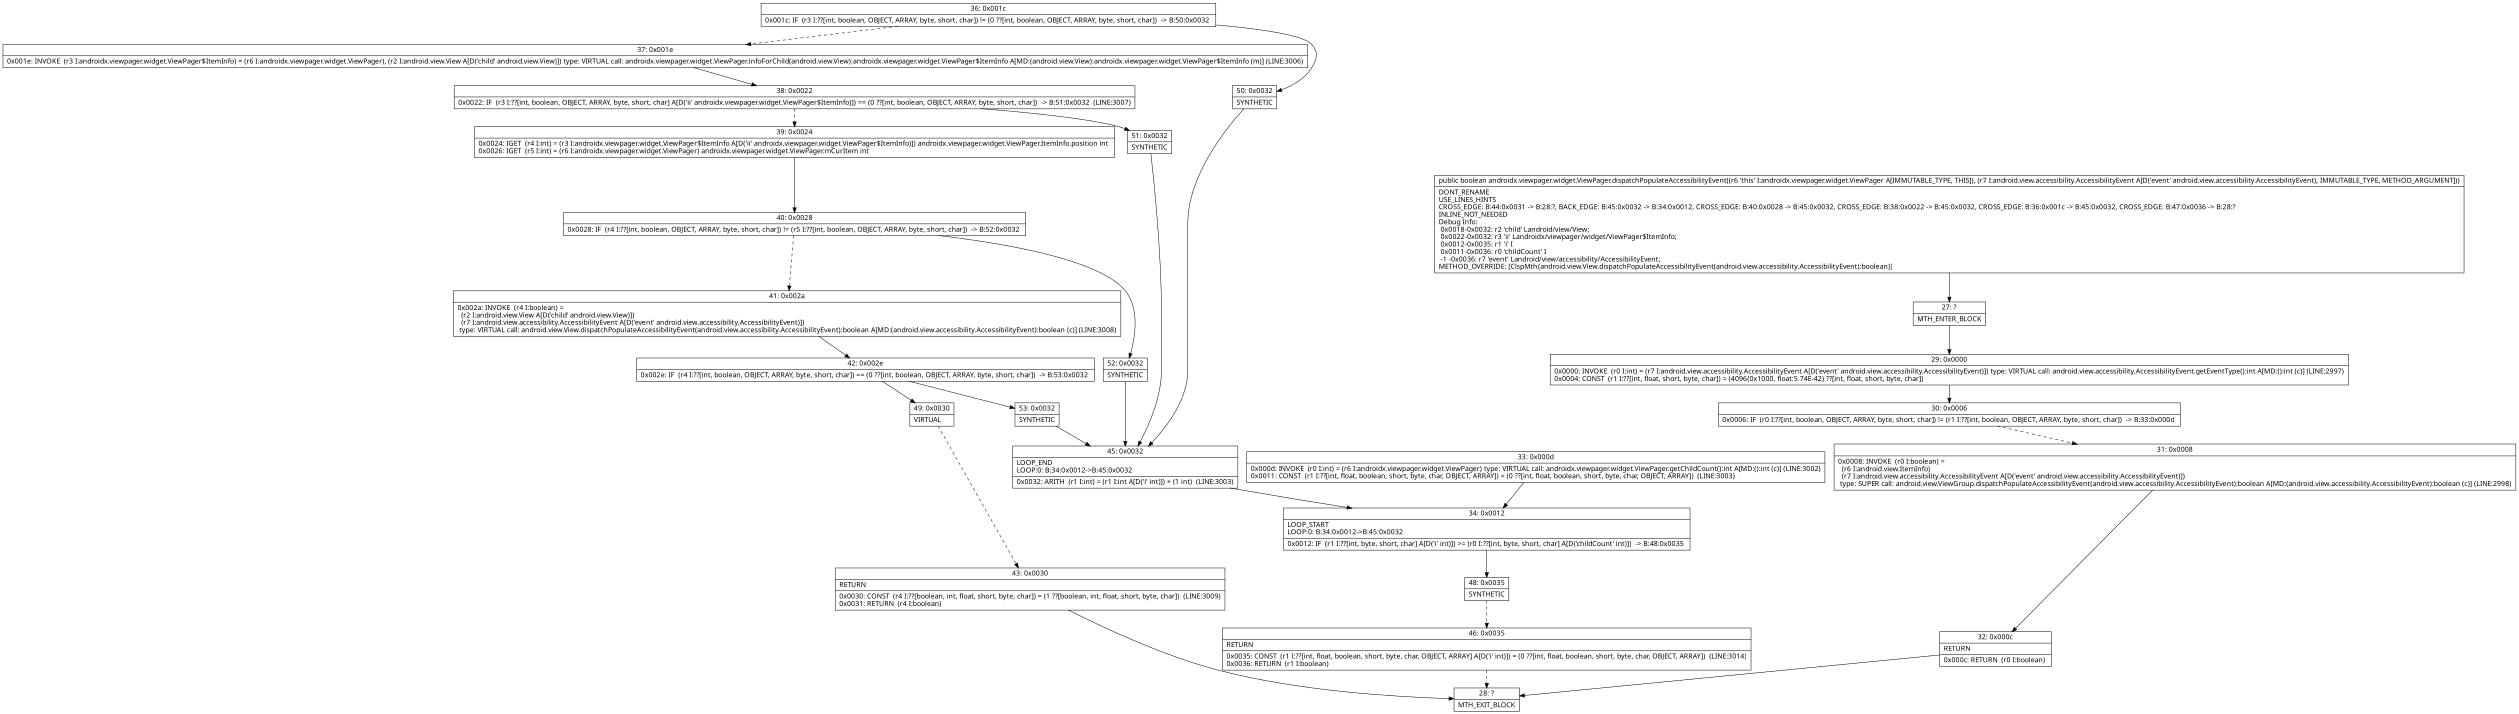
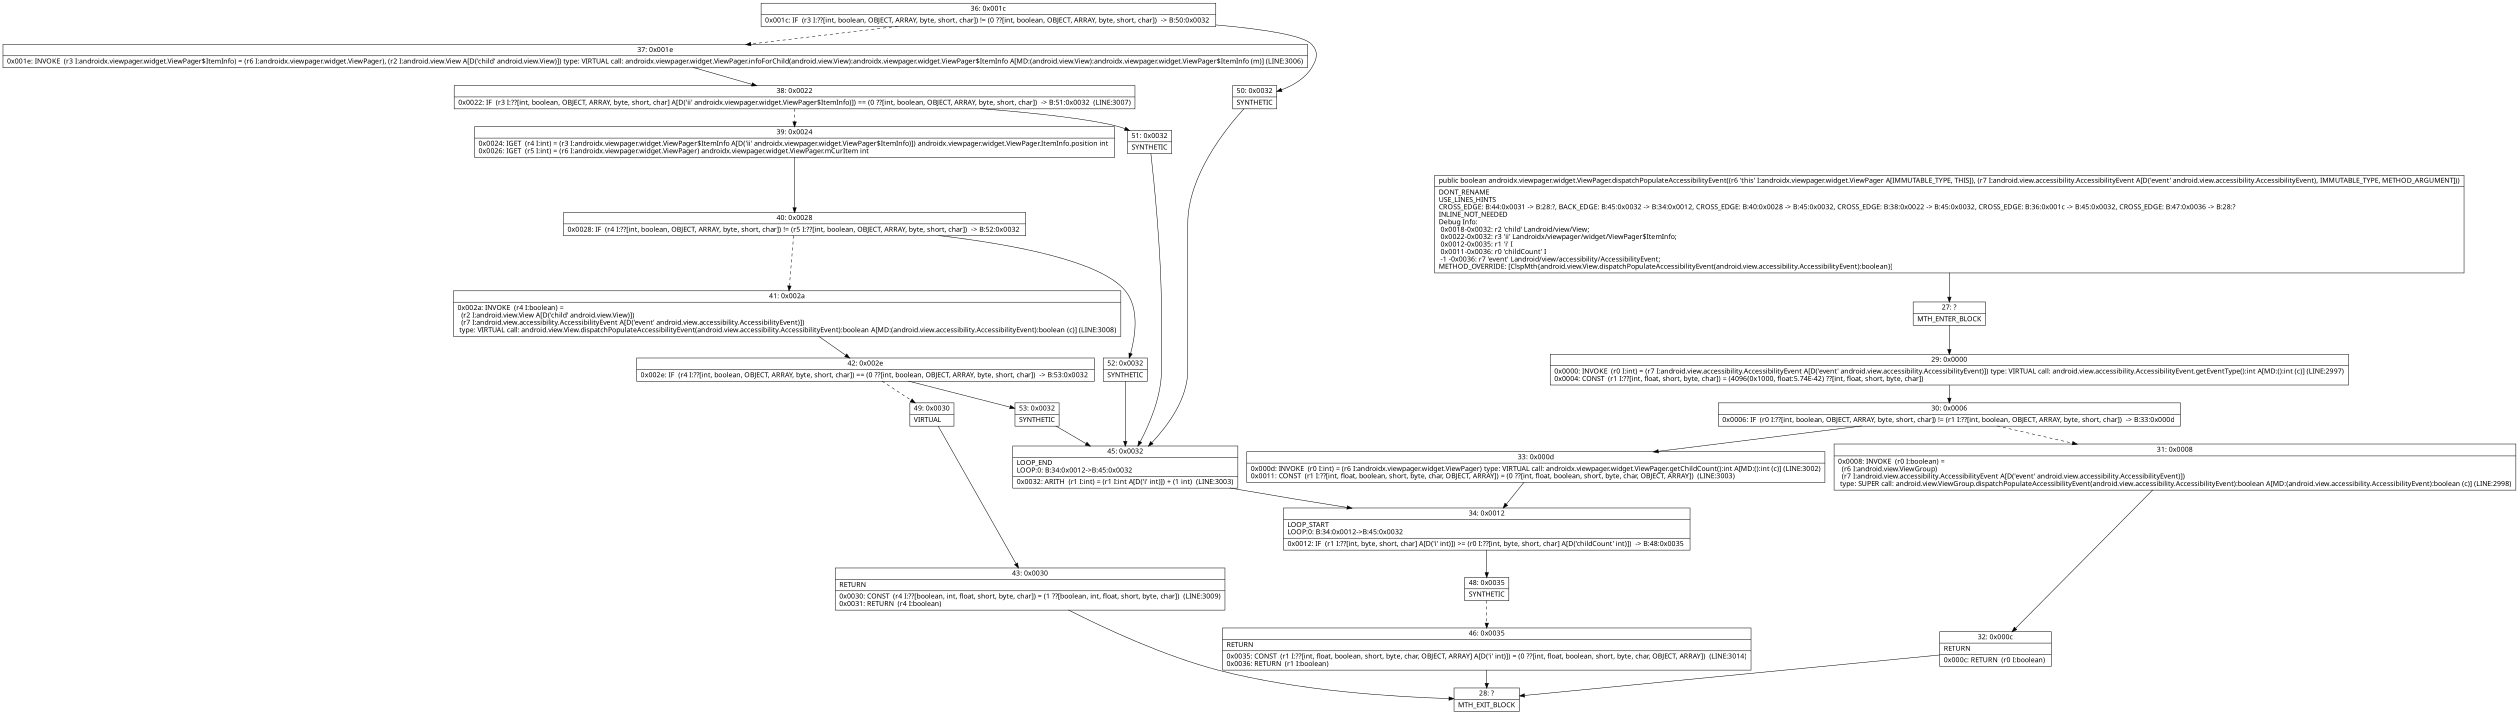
(897, 391) -> (897, 391)
none -> (1760, 439)
(1884, 469) -> (1888, 469)
(977, 495) -> (977, 495)
(1487, 677) -> (1487, 677)
